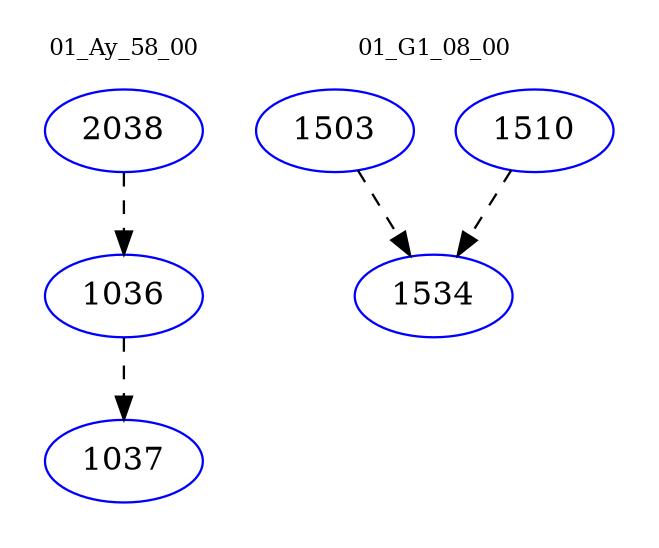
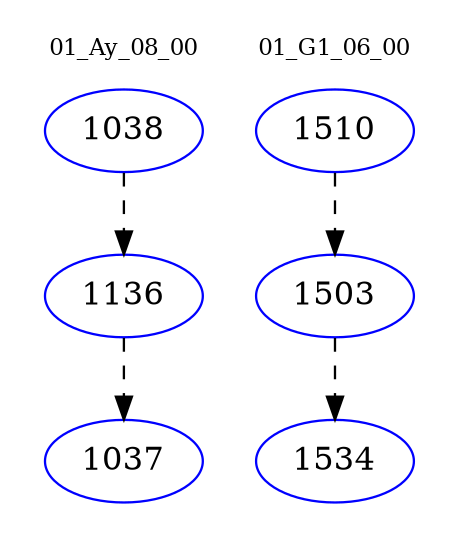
(124, 49) -> (124, 49)
(435, 49) -> (335, 49)
(124, 131) -> (124, 131)
(491, 203) -> (335, 202)
(124, 296) -> (124, 296)
